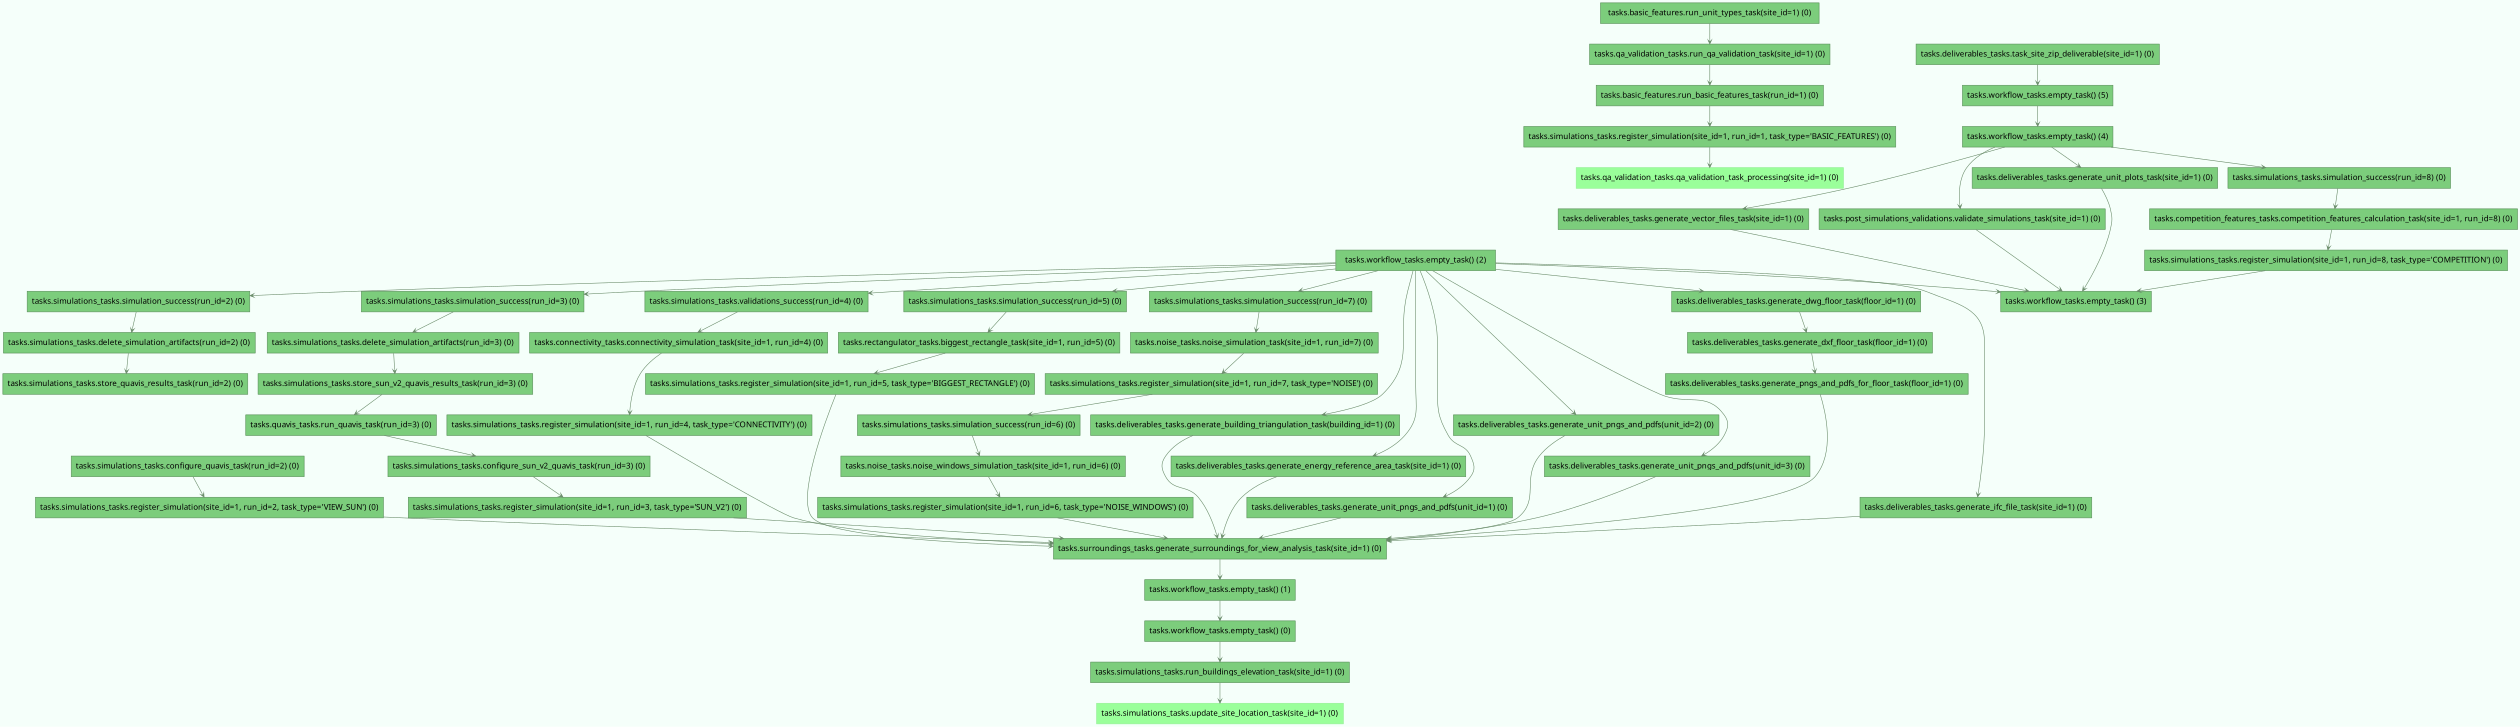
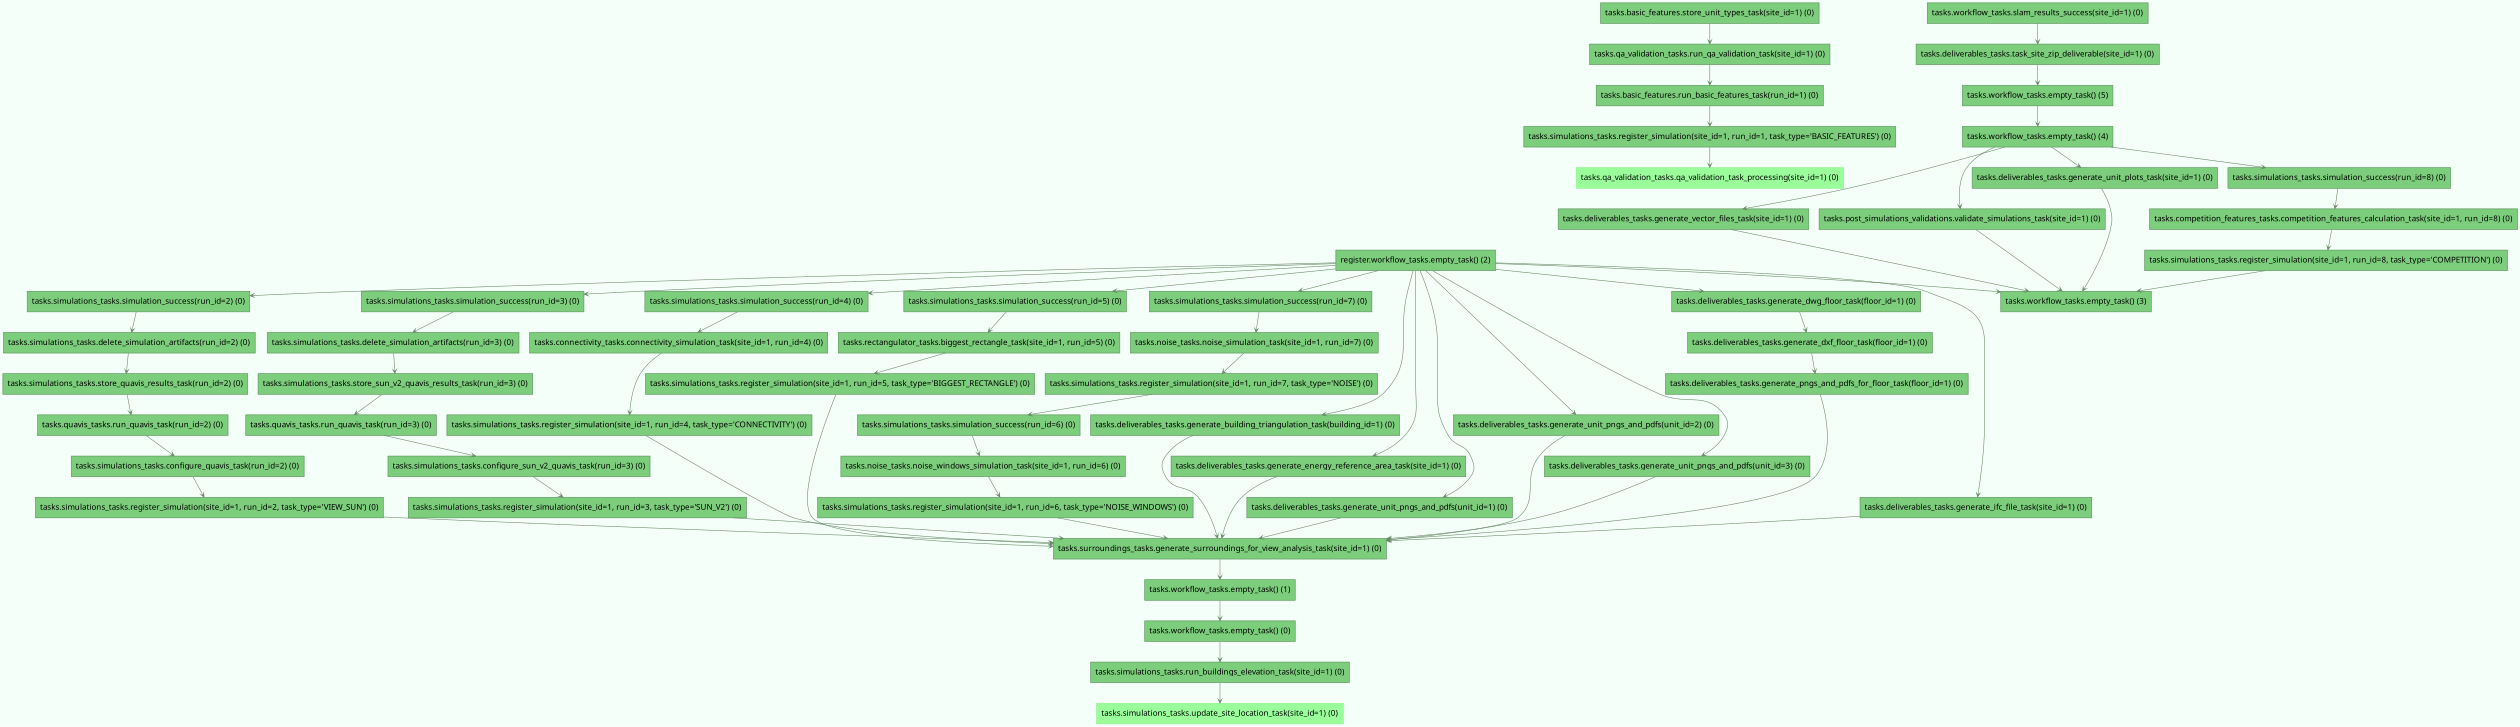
(1710, 13) -> (1710, 13)
none -> (2038, 13)
(1416, 260) -> (1416, 260)
(756, 302) -> (756, 302)
none -> (133, 425)
